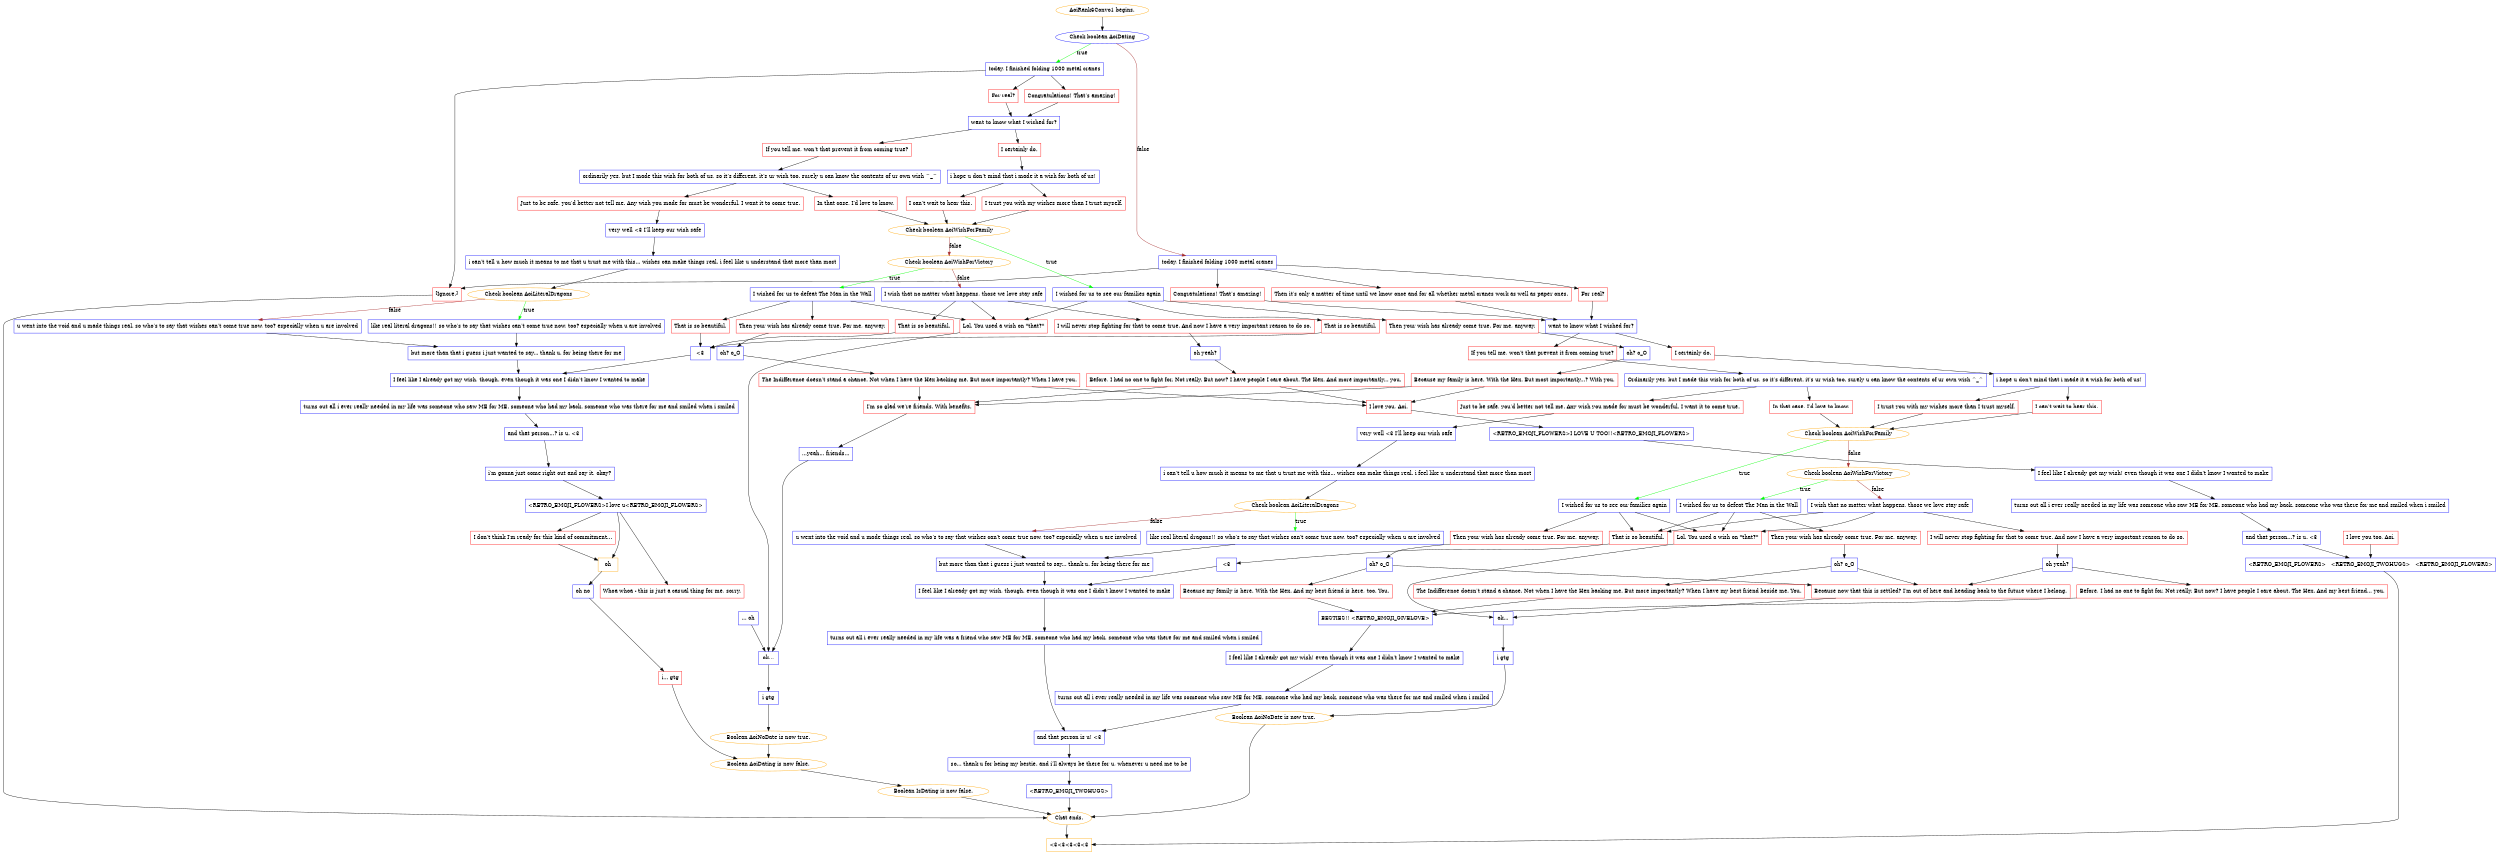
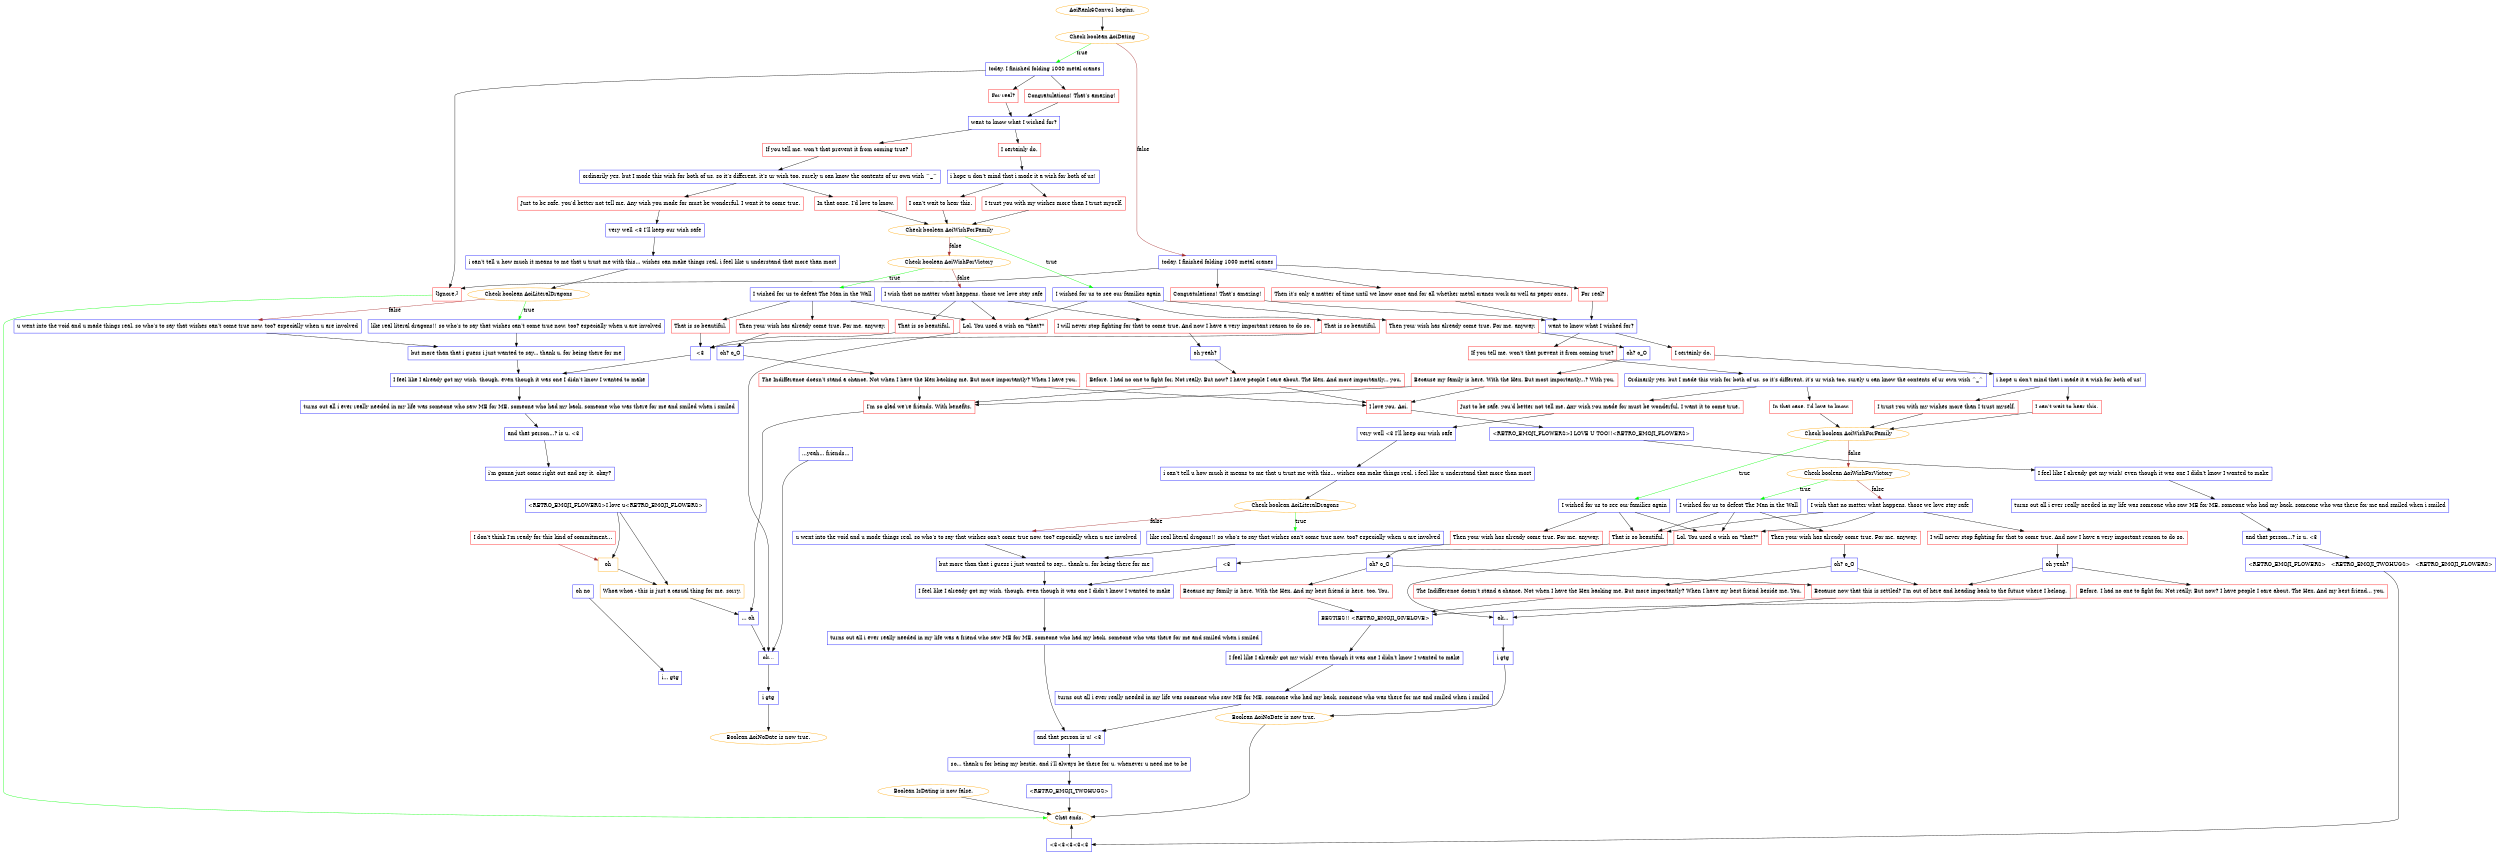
(1102, 37) -> (1102, 37)
(874, 430) -> (763, 469)
(581, 489) -> none
(581, 521) -> none
(2371, 538) -> none
(576, 552) -> (576, 552)
(597, 577) -> (636, 576)
(672, 591) -> (672, 591)
none -> (713, 606)
(670, 678) -> (670, 678)
(768, 764) -> none
(74, 803) -> (74, 803)
(1067, 830) -> (1072, 834)
(1069, 845) -> (1069, 845)
